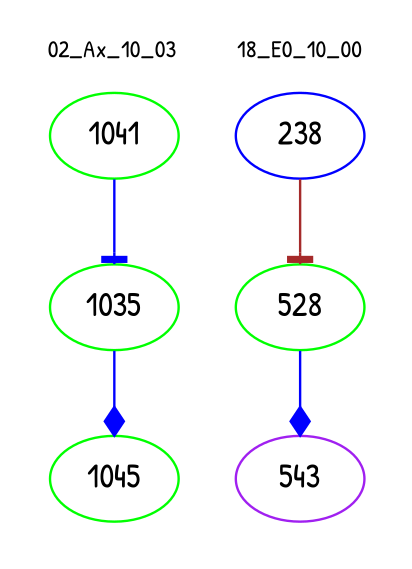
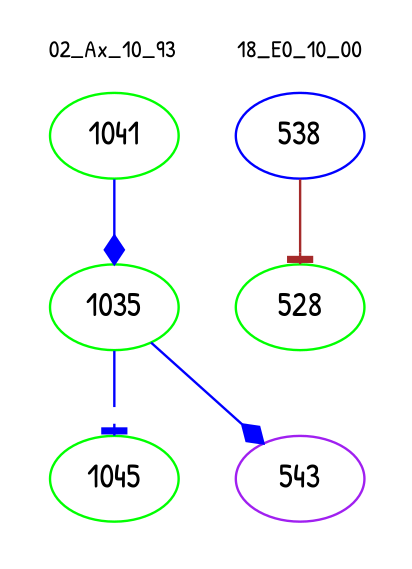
(113, 51) -> (113, 51)
(300, 136) -> (300, 136)
(114, 216) -> (114, 216)
(114, 379) -> (114, 379)
(300, 379) -> (183, 371)
